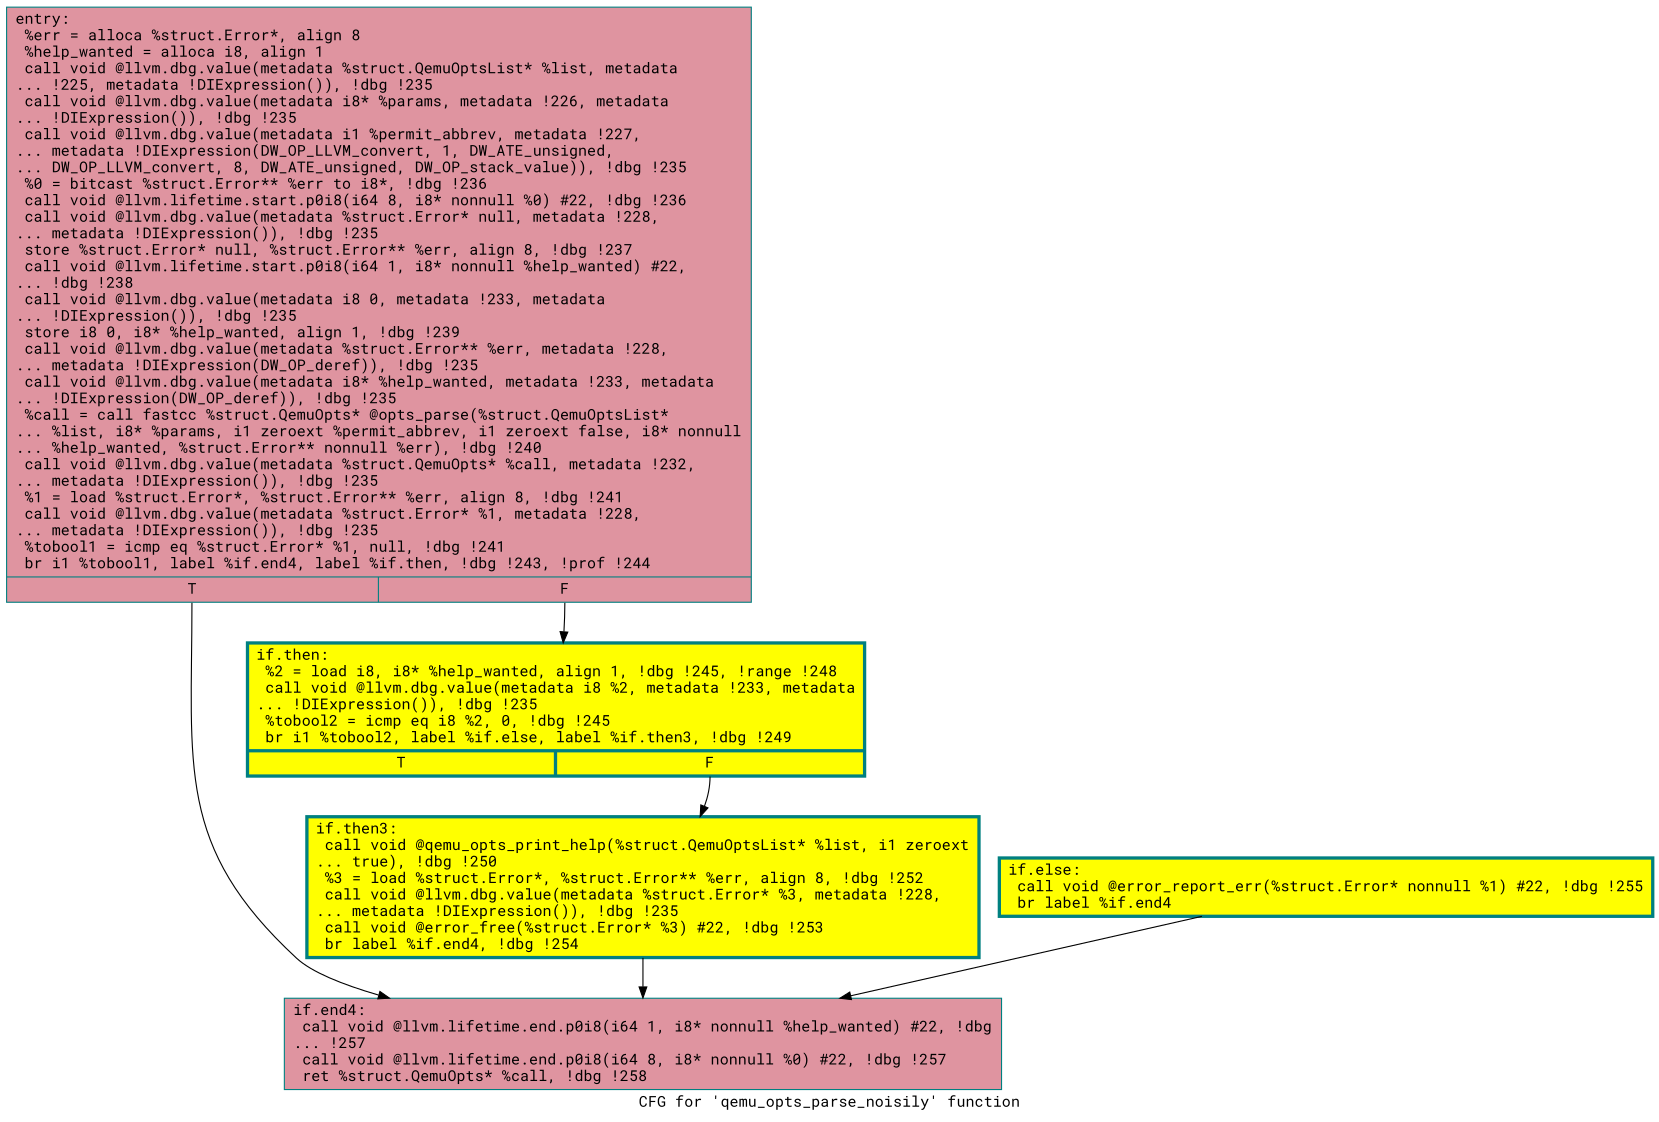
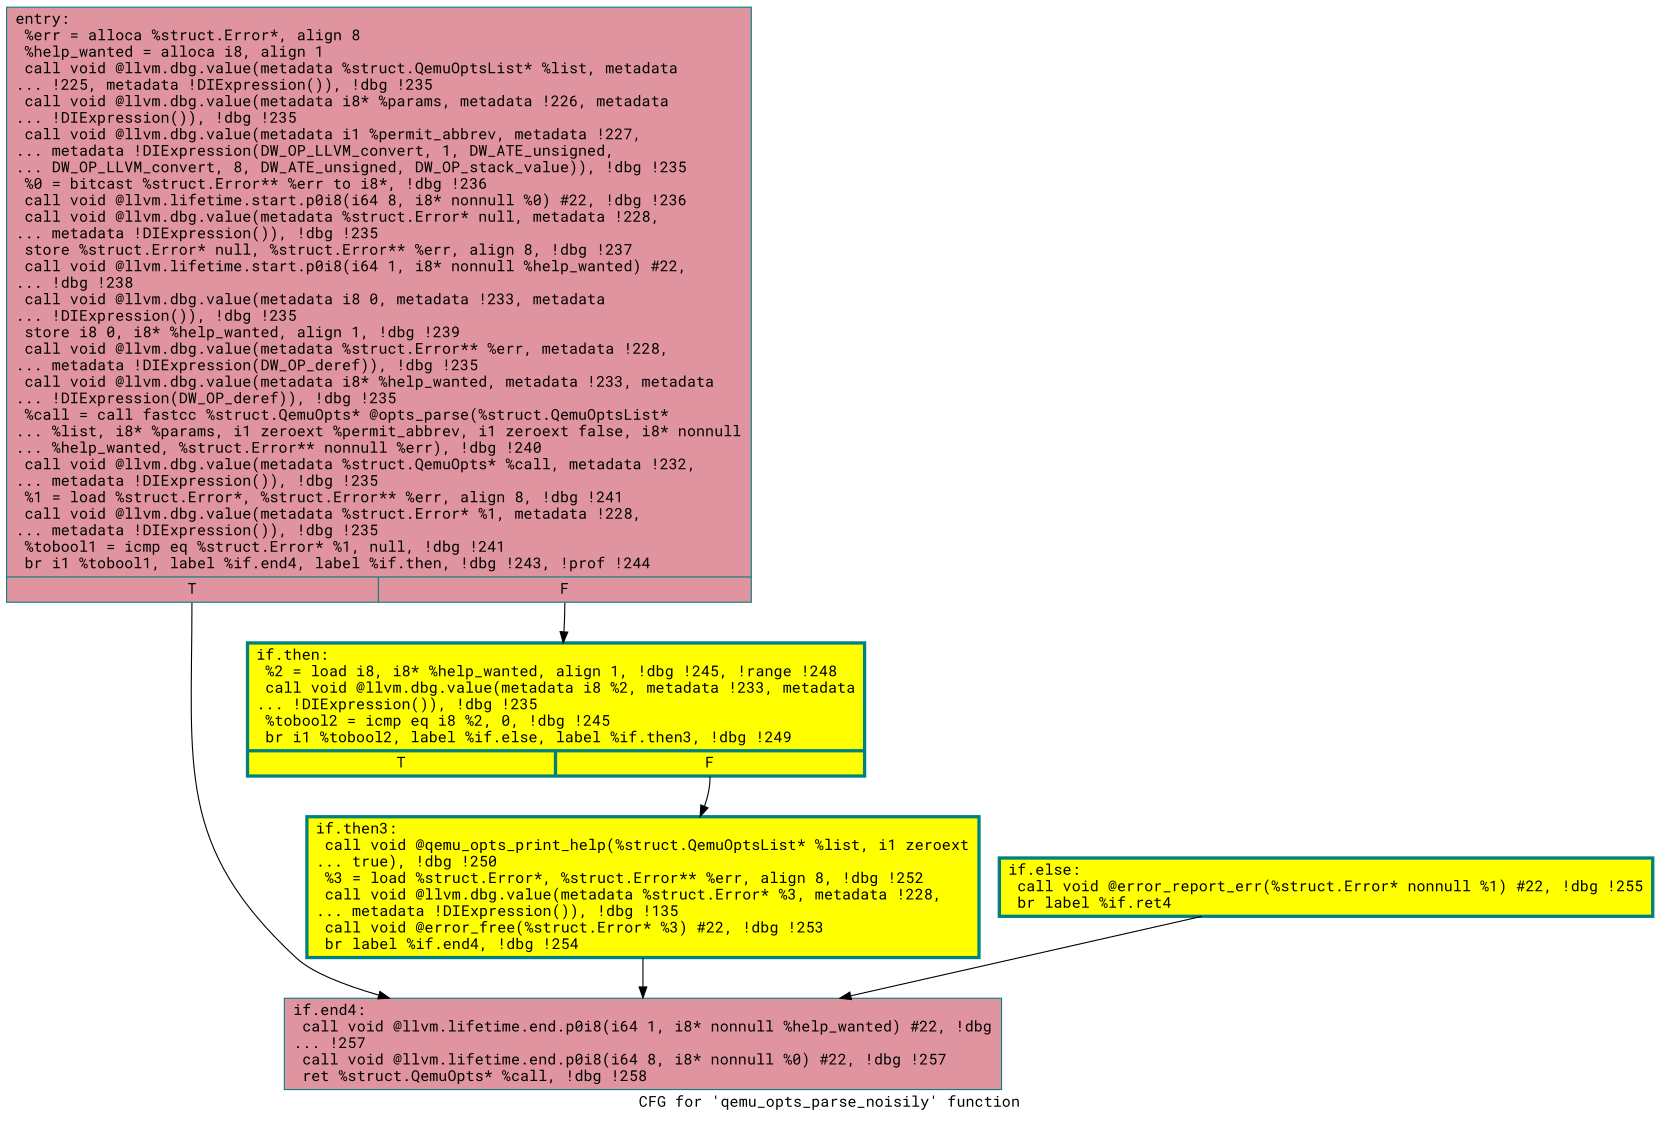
(1090, 903) -> (1090, 903)
(498, 911) -> (498, 911)
